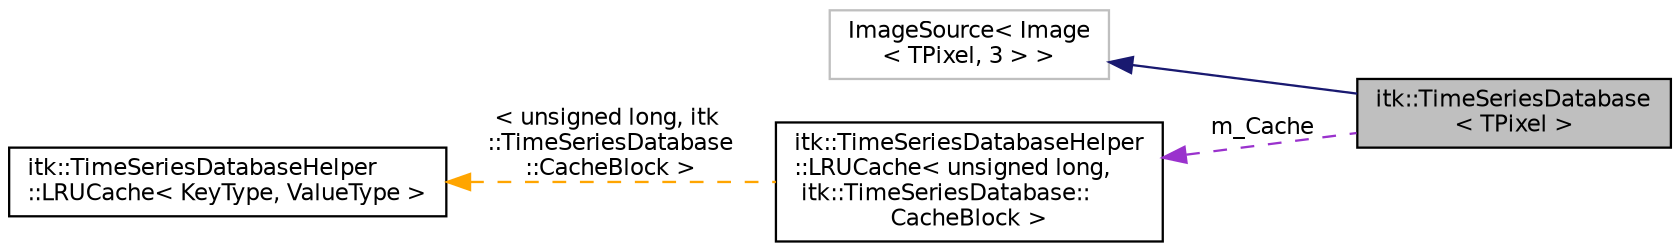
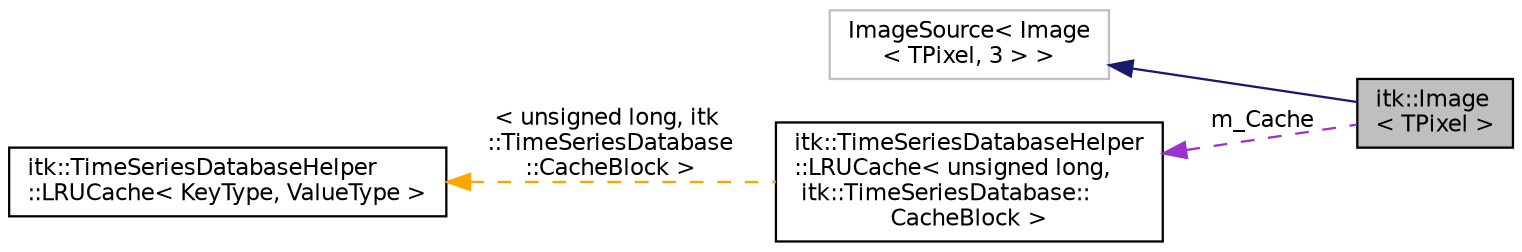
(1514, 113) -> (1435, 113)
